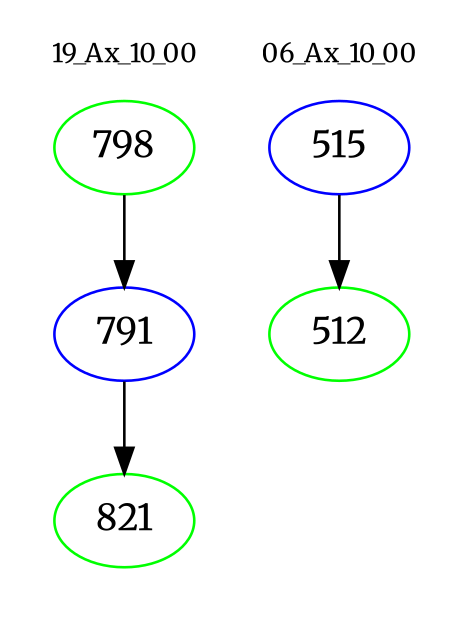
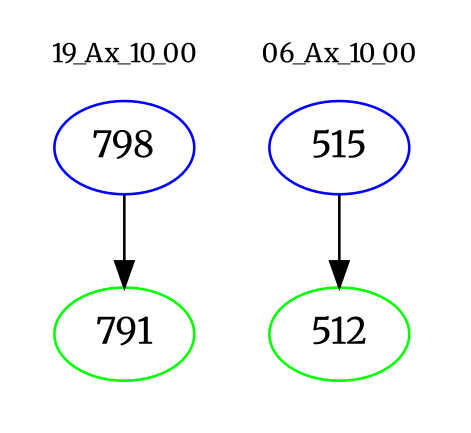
(124, 148) -> (124, 148)
(124, 334) -> (124, 334)
(124, 521) -> none
